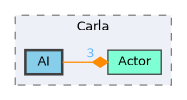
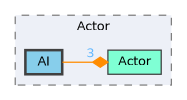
(93, 27) -> (93, 27)
